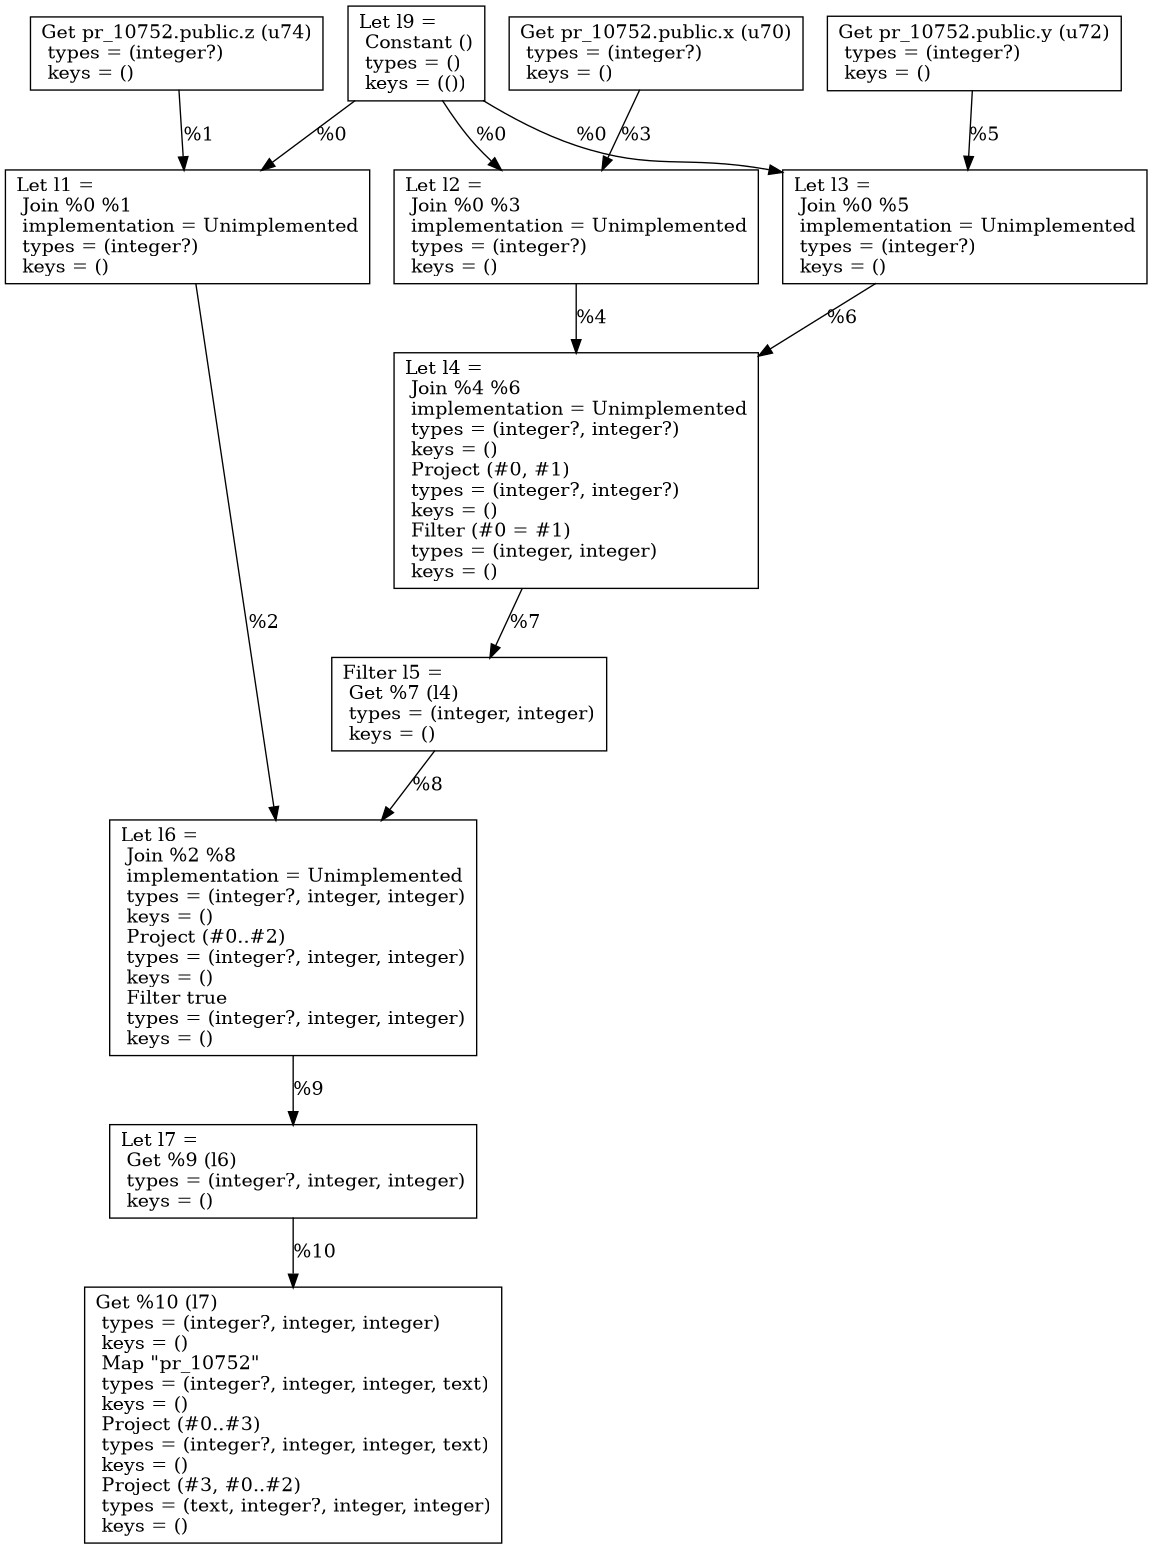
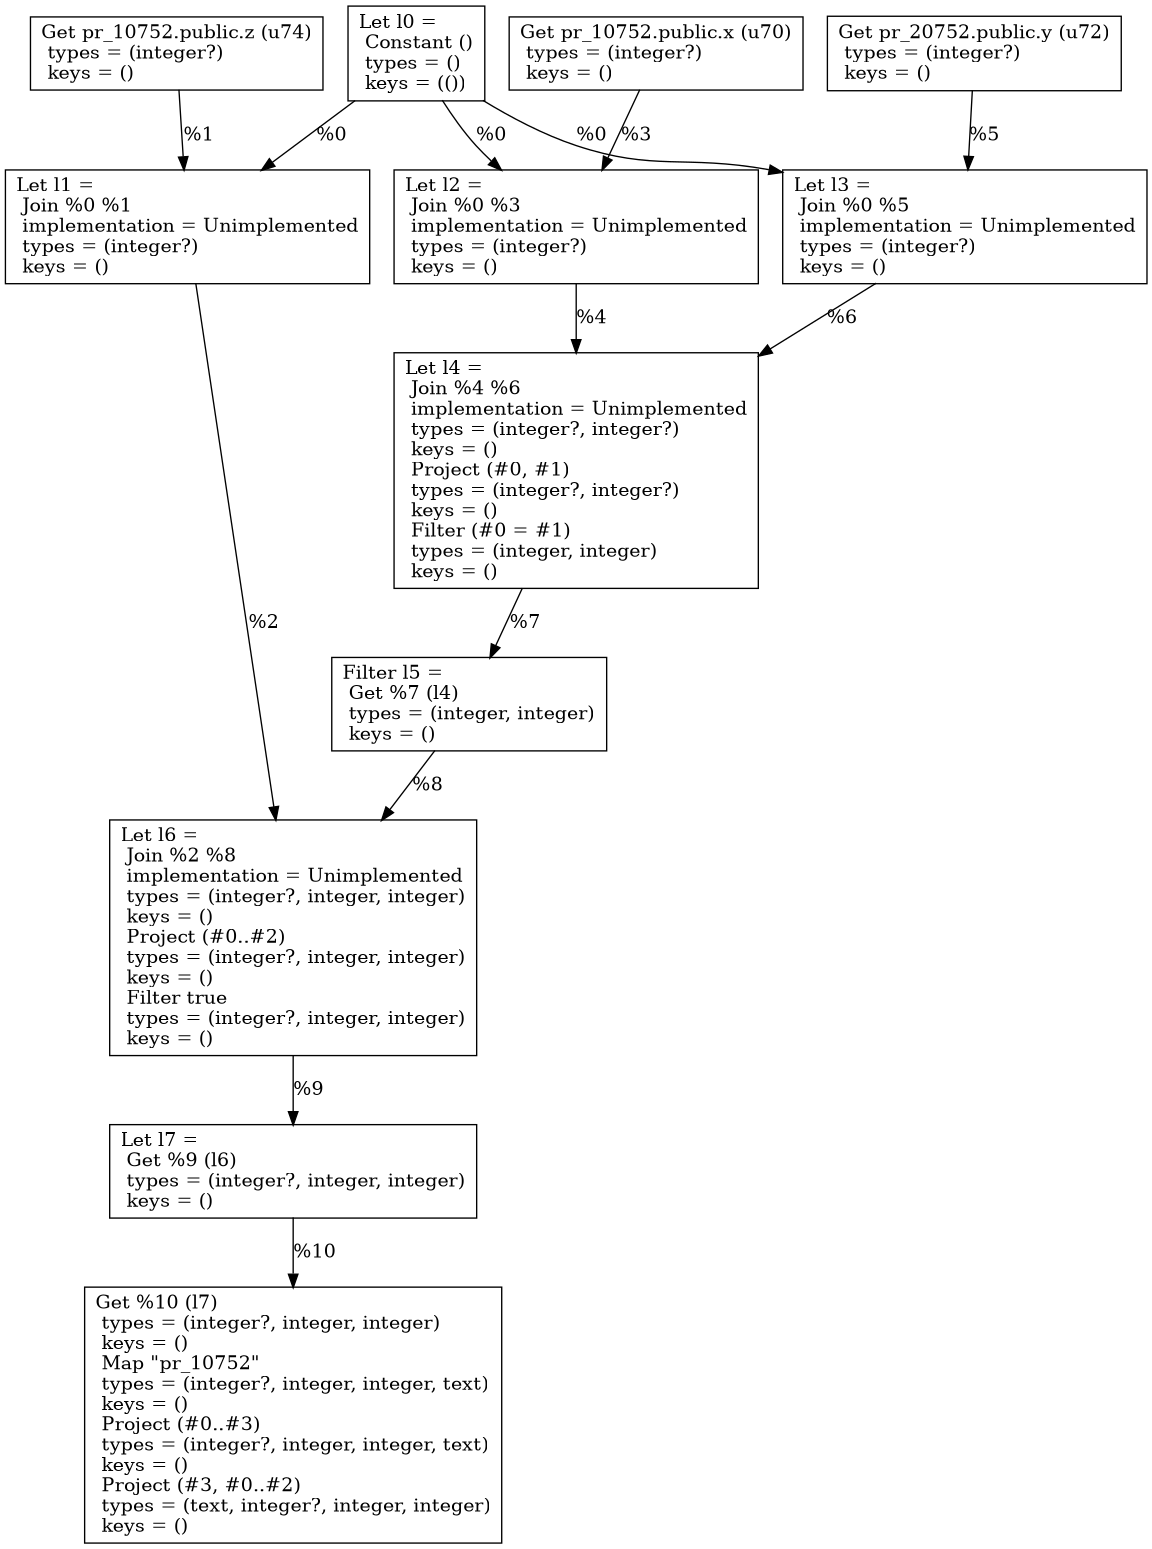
(416, 53) -> (416, 53)
(974, 53) -> (974, 53)
